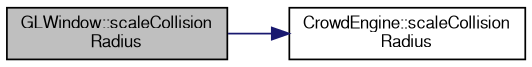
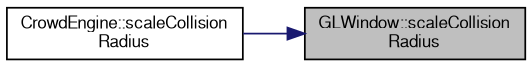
(250, 34) -> (265, 34)
